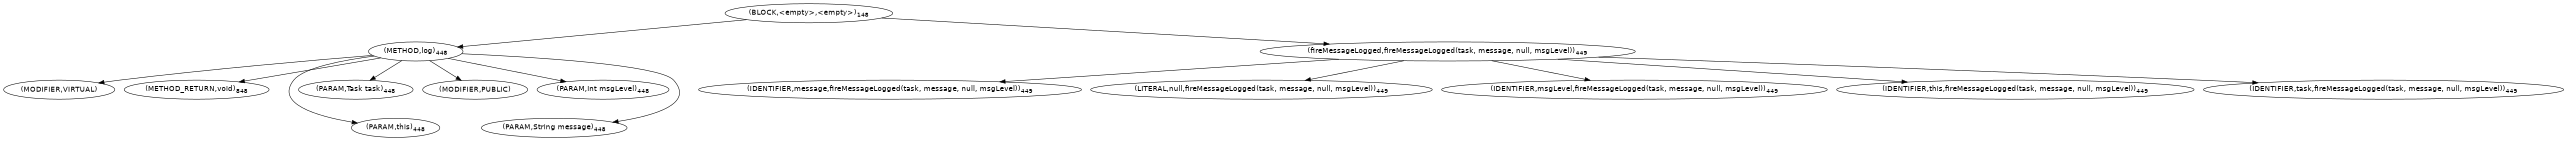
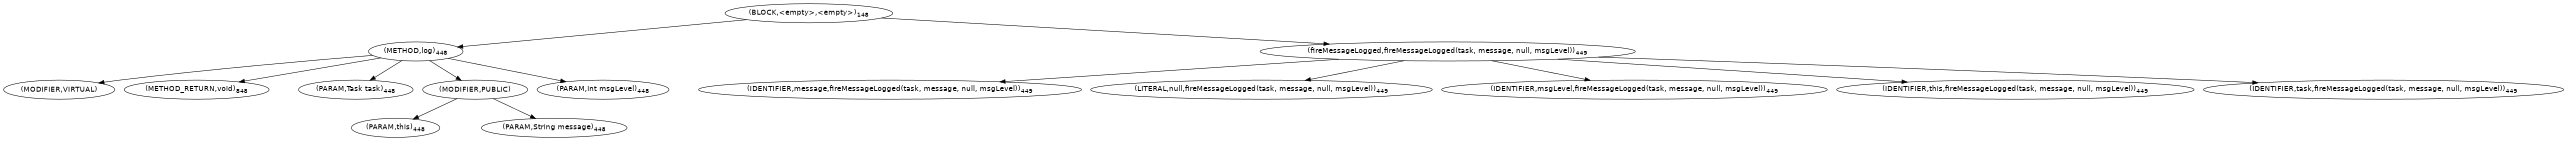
(611, 65) -> (512, 108)
(294, 81) -> (438, 108)
